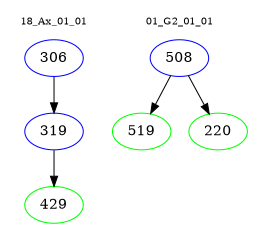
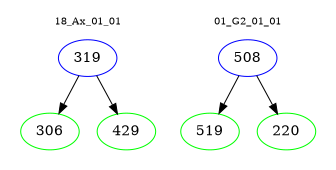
(54, 58) -> (50, 132)
(54, 90) -> (71, 90)
